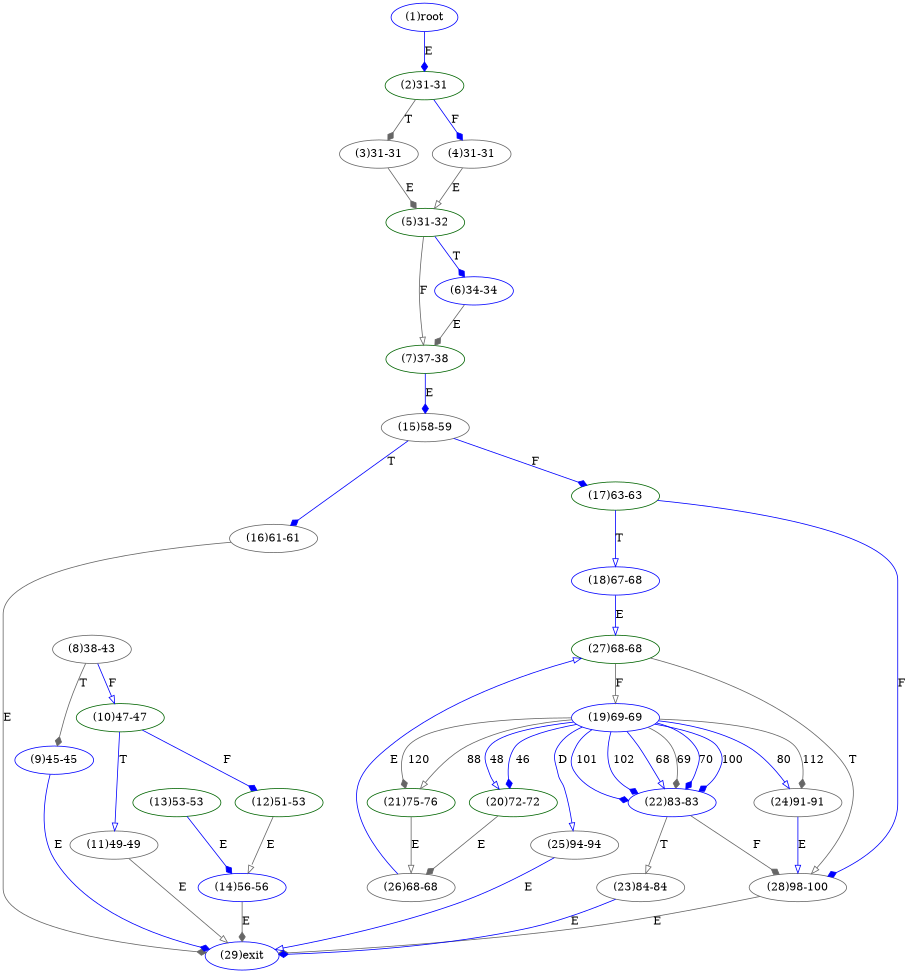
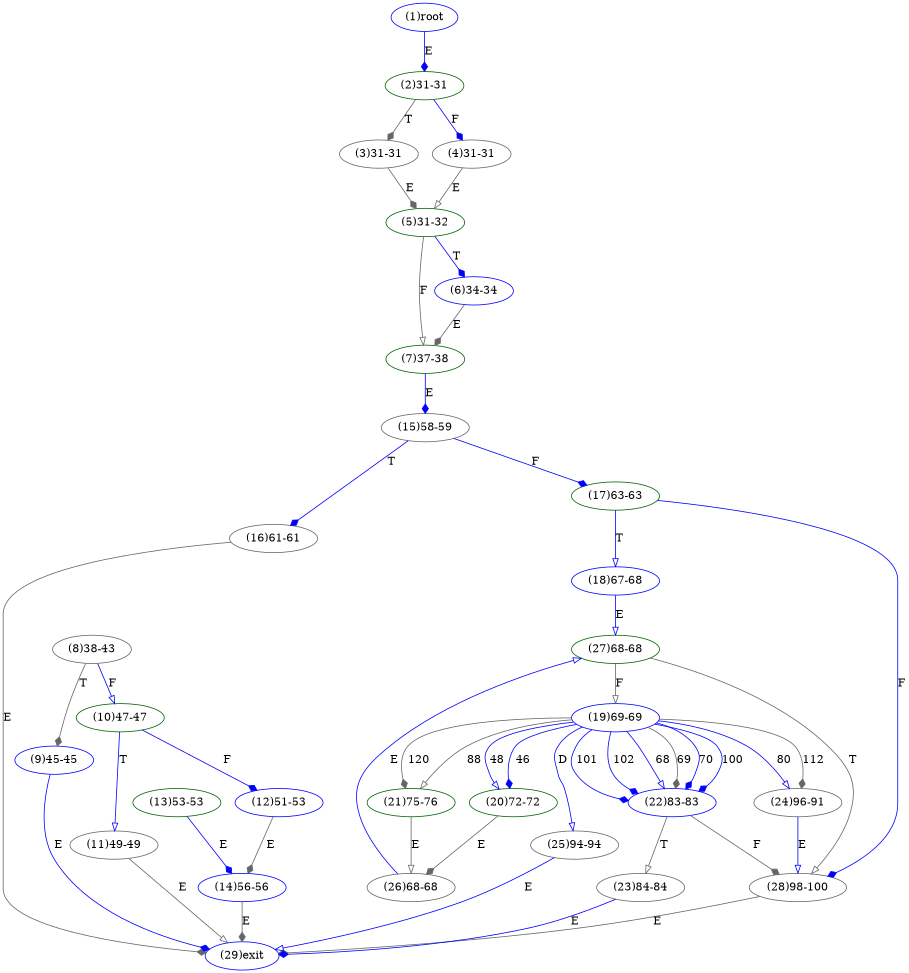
(279, 803) -> (279, 803)
(798, 803) -> (798, 803)
(263, 841) -> (263, 841)
